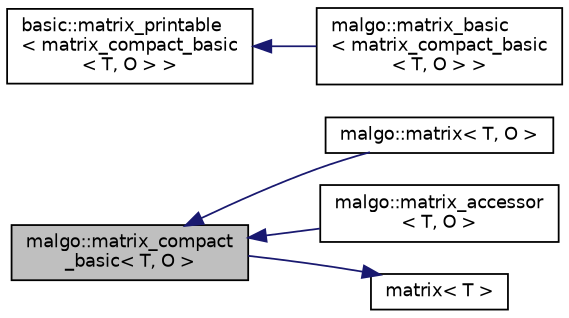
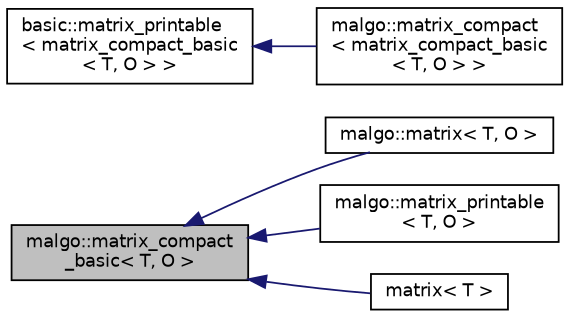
(439, 46) -> (439, 46)
(439, 214) -> (439, 214)
(306, 263) -> (318, 288)
